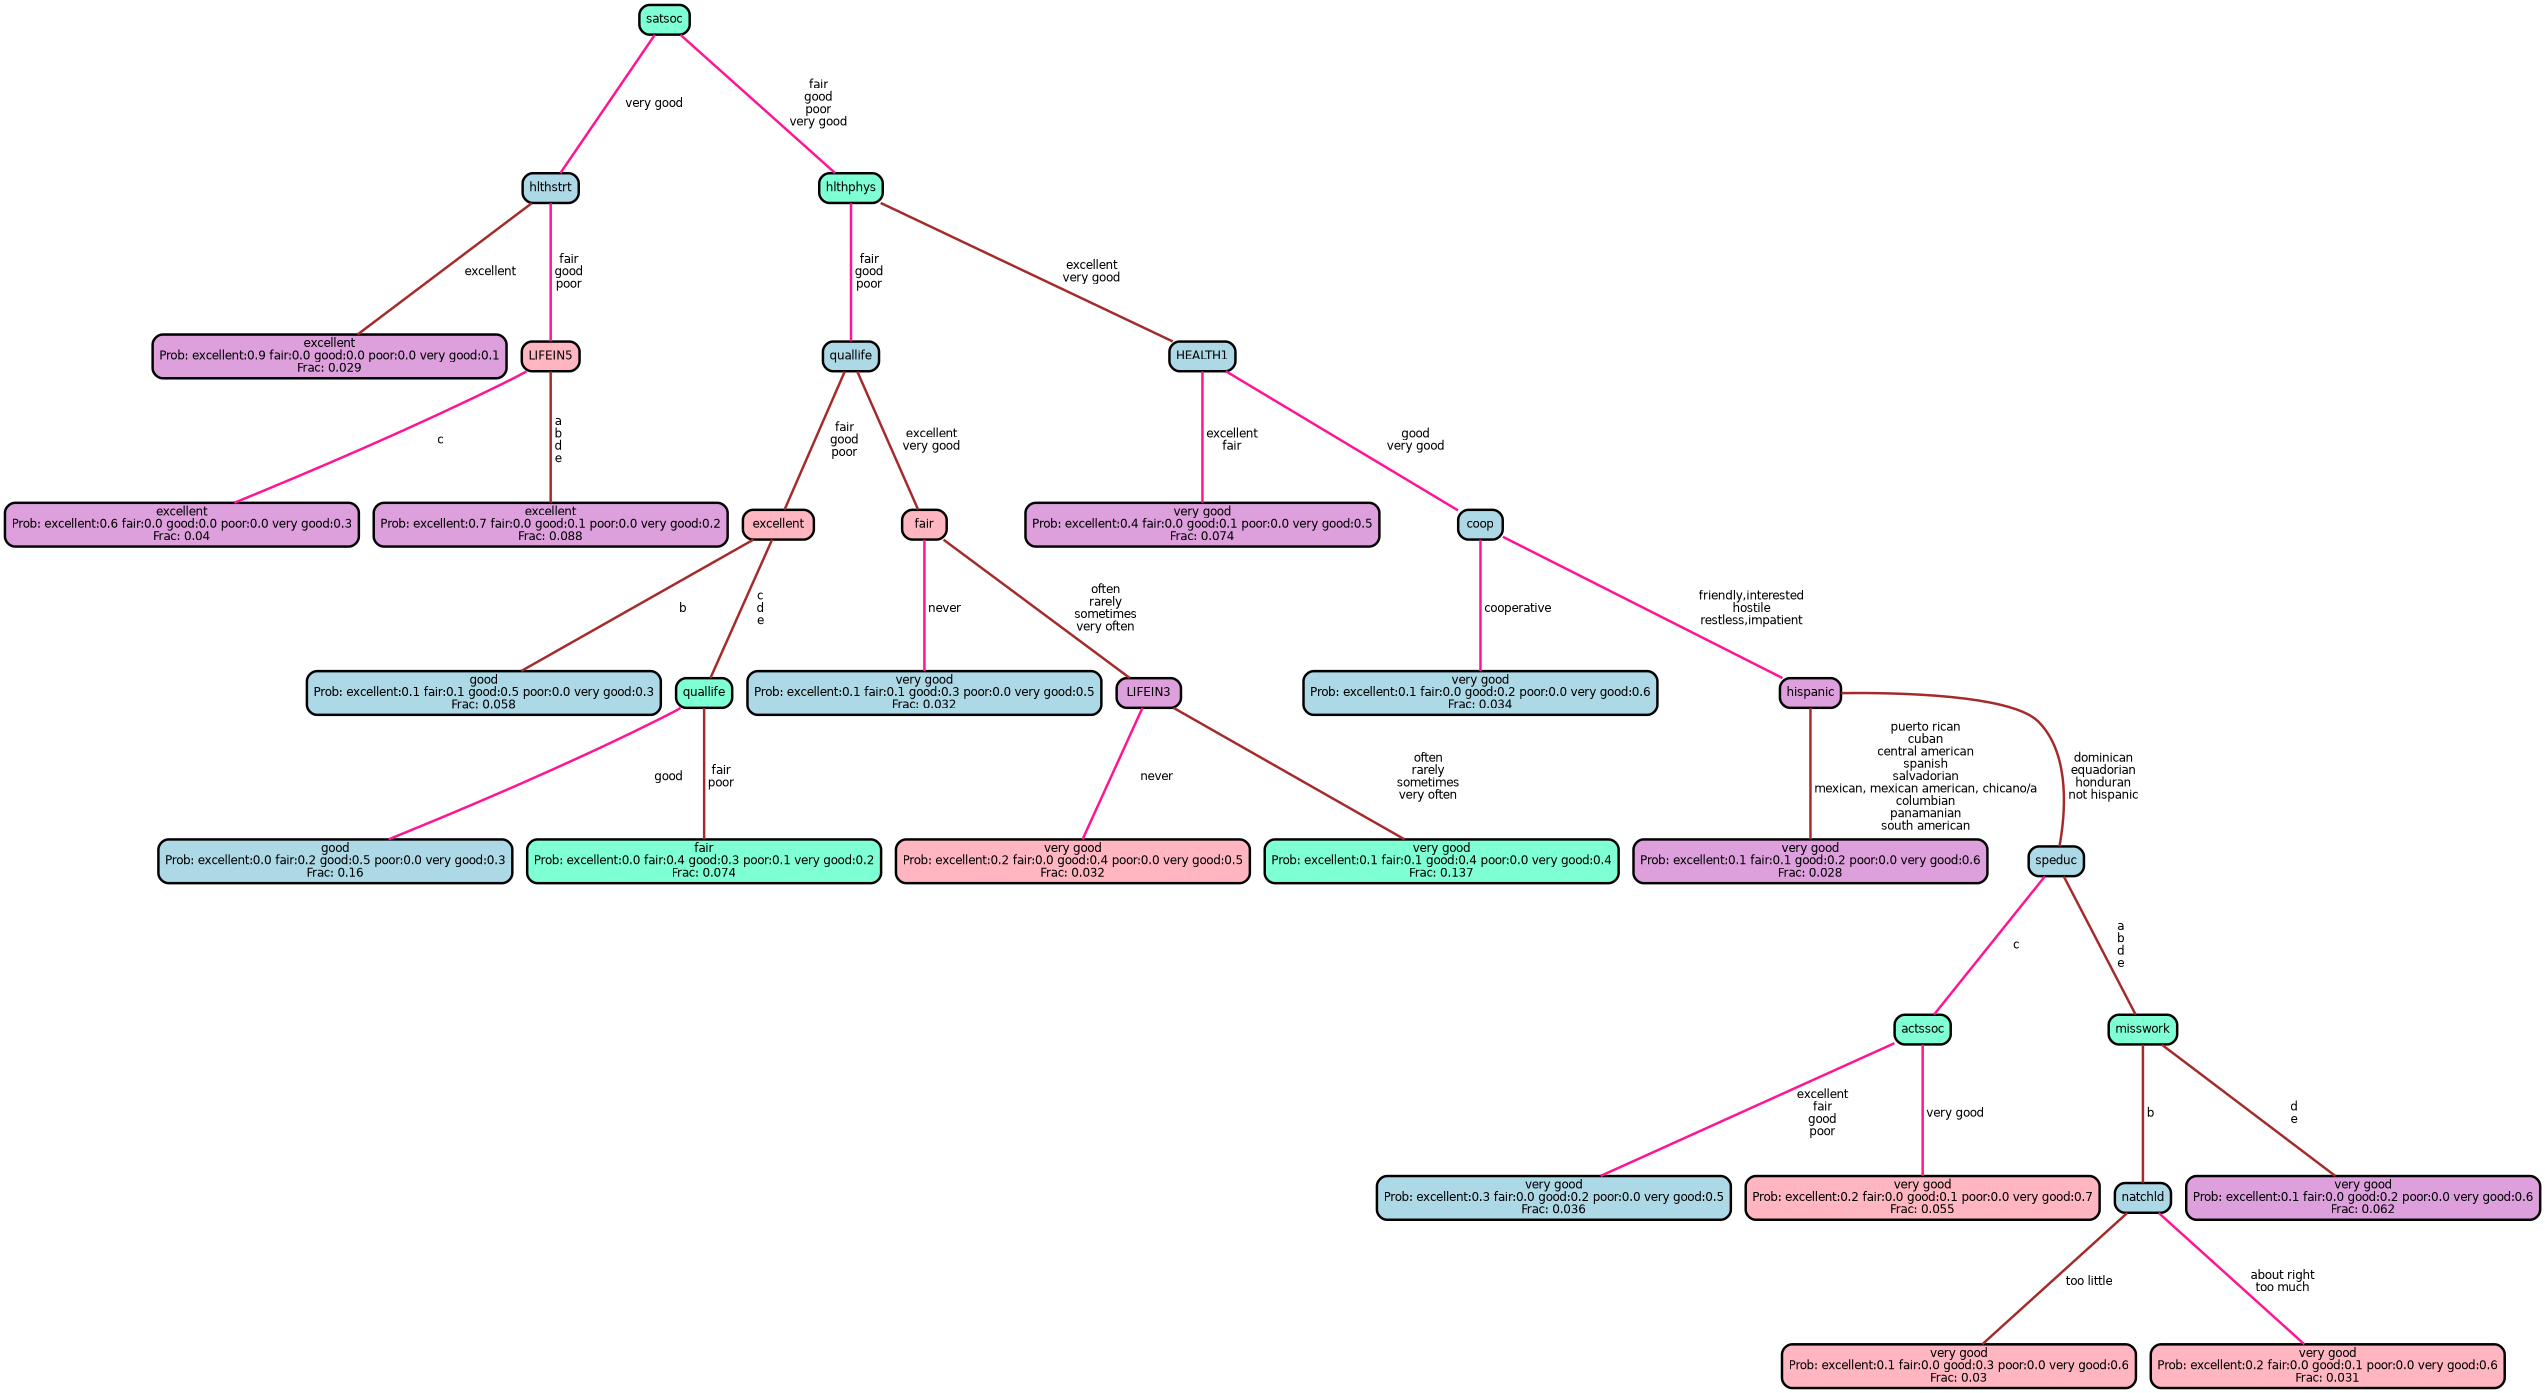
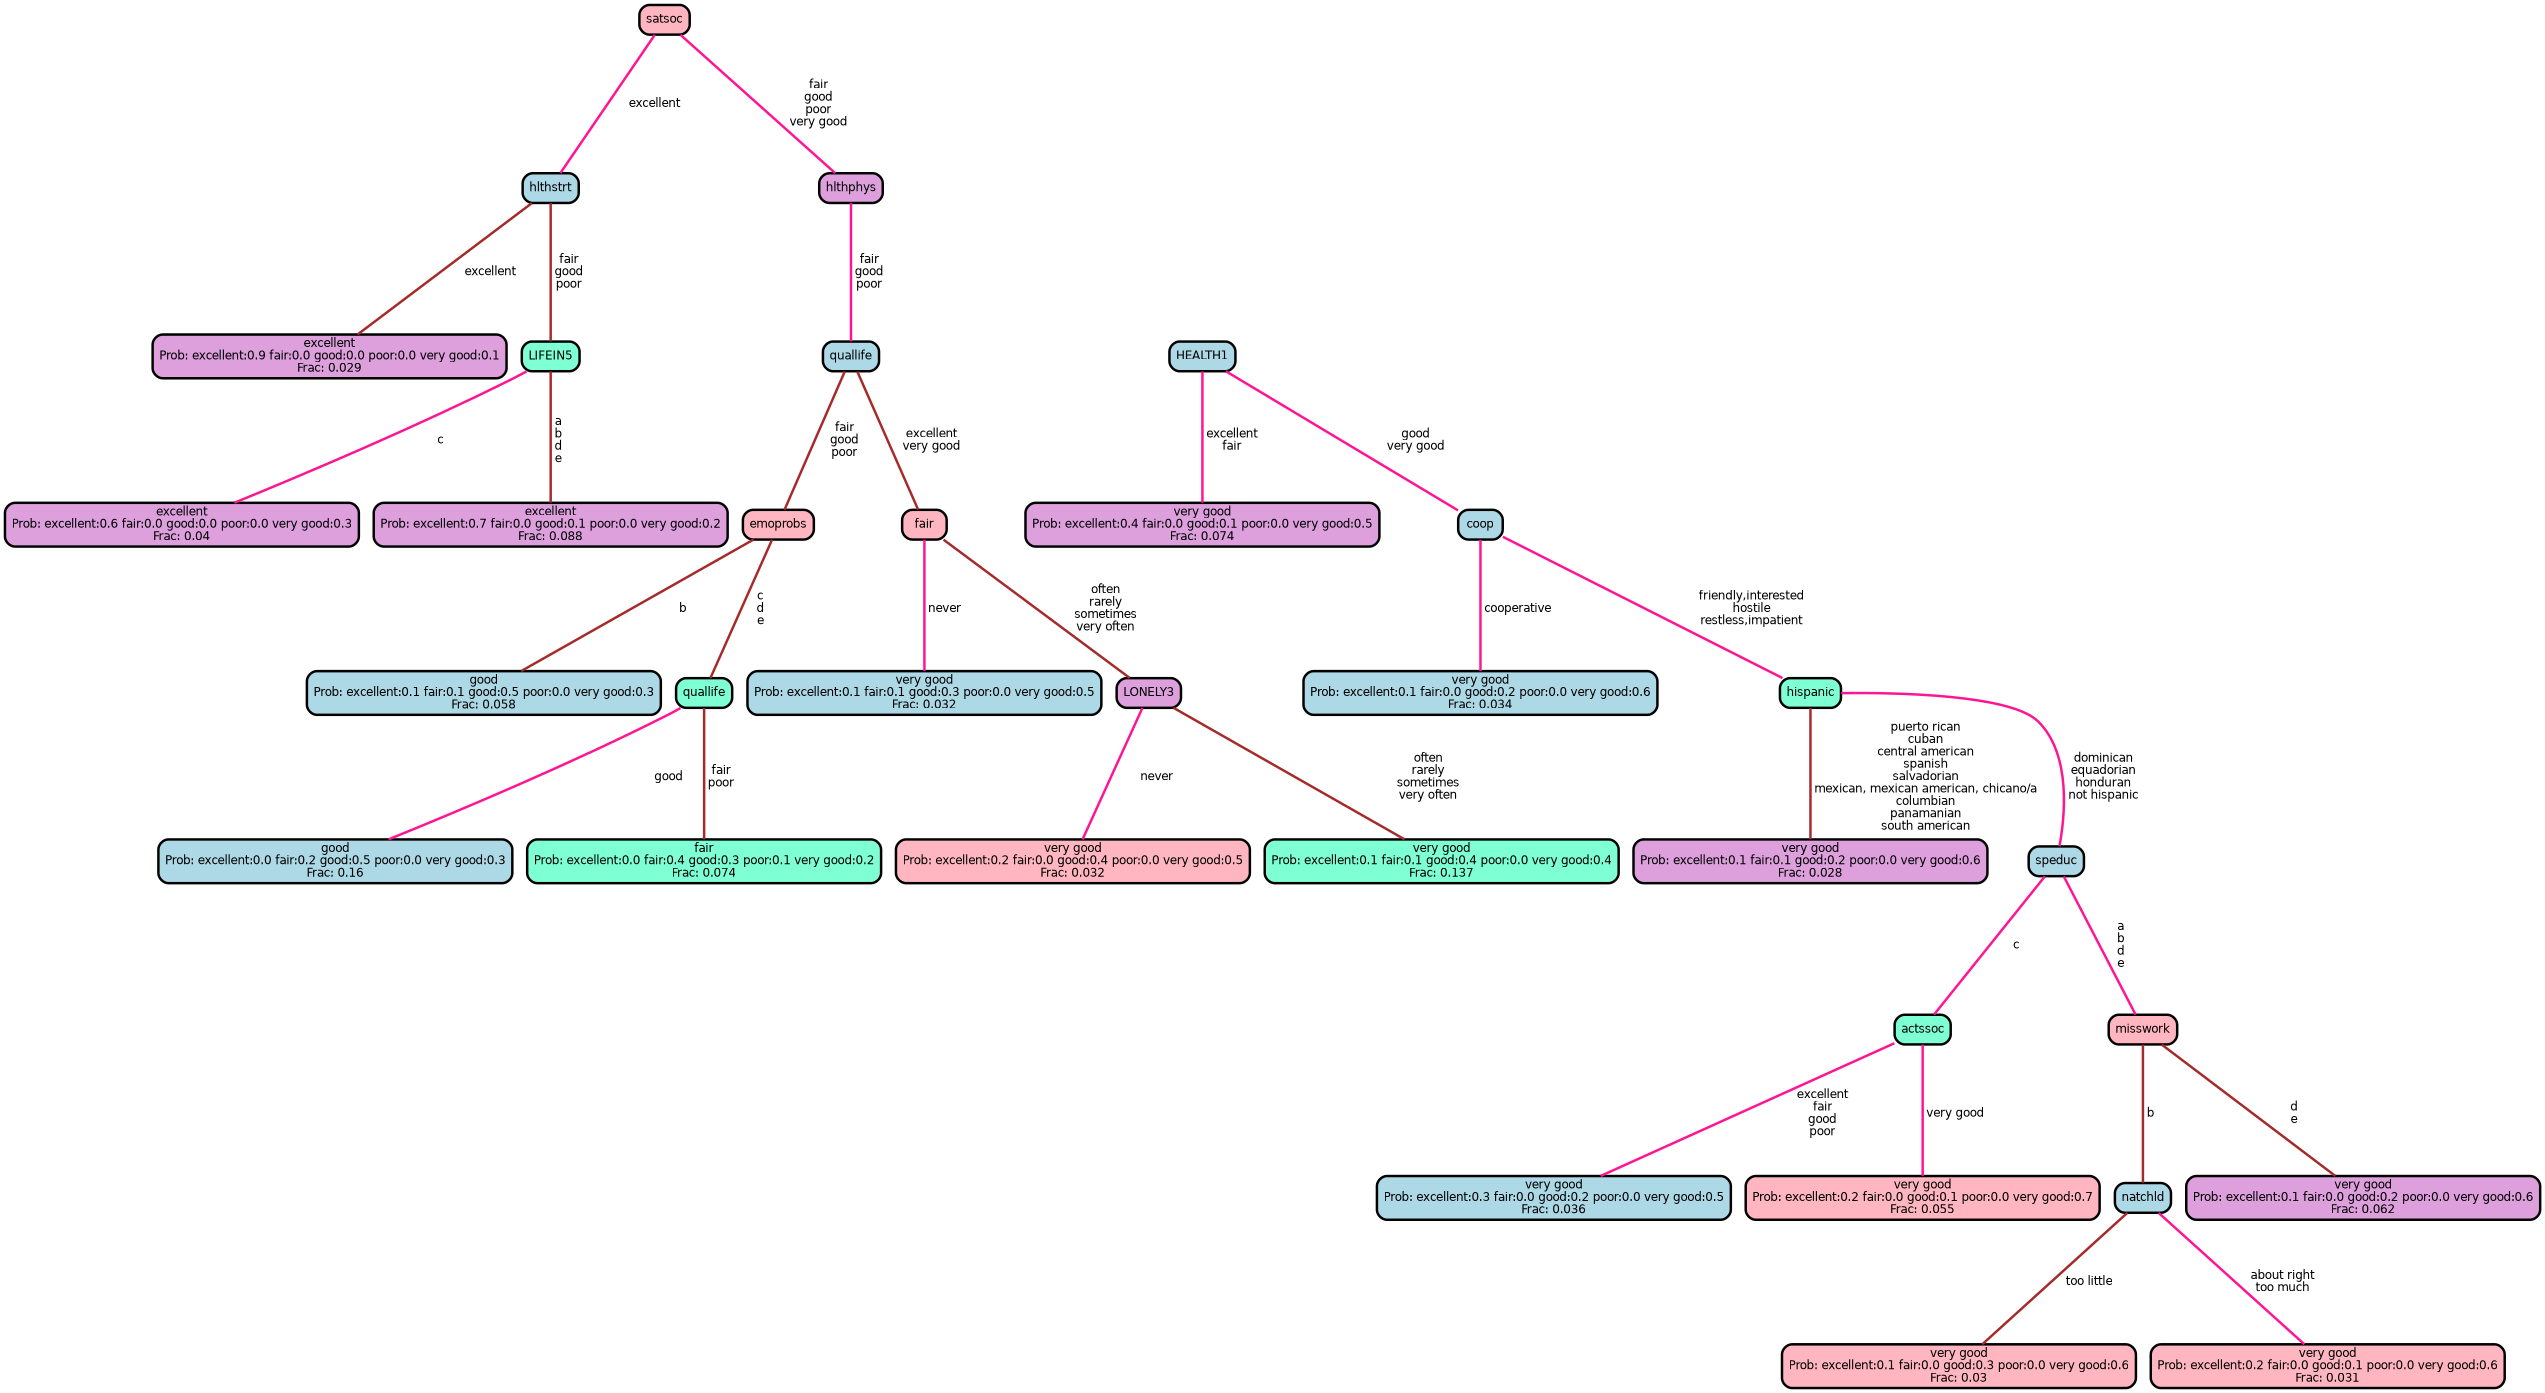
(665, 20) -> (665, 20)
(653, 104) -> (653, 104)
(851, 188) -> (851, 188)
(551, 272) -> (551, 272)
(1027, 272) -> none
(551, 356) -> (551, 356)
(778, 525) -> (778, 525)
(1149, 693) -> (1149, 693)
(1810, 693) -> (1810, 693)
(2007, 707) -> (2007, 707)
(2100, 945) -> (2100, 945)
(2143, 1030) -> (2143, 1030)
